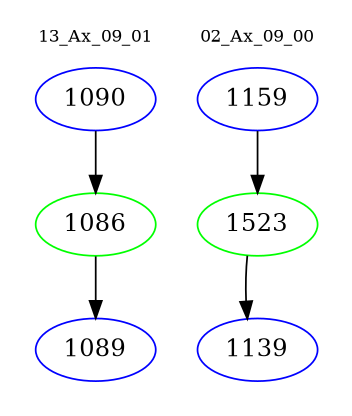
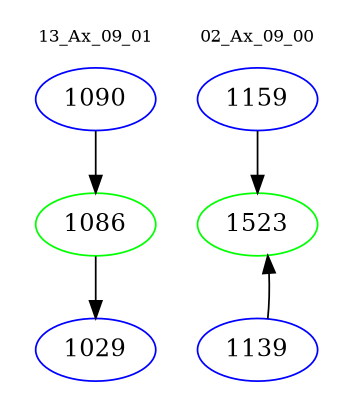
(246, 278) -> (269, 296)
(96, 350) -> (96, 350)
